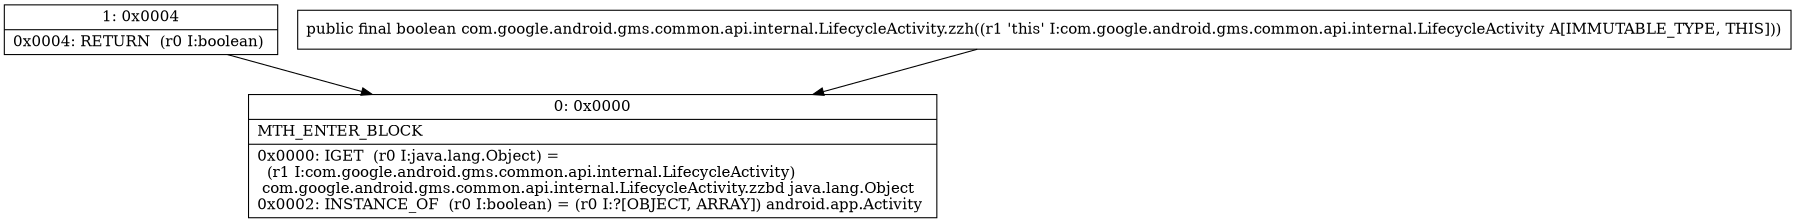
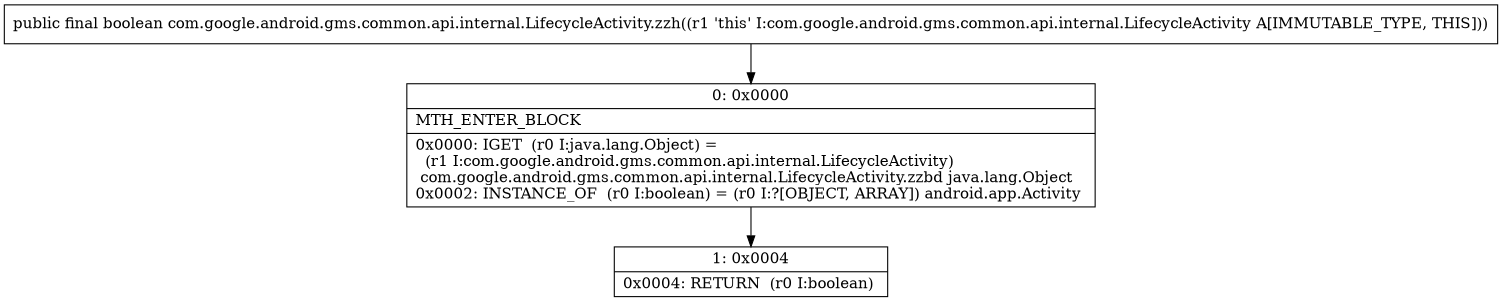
(295, 73) -> (751, 221)
